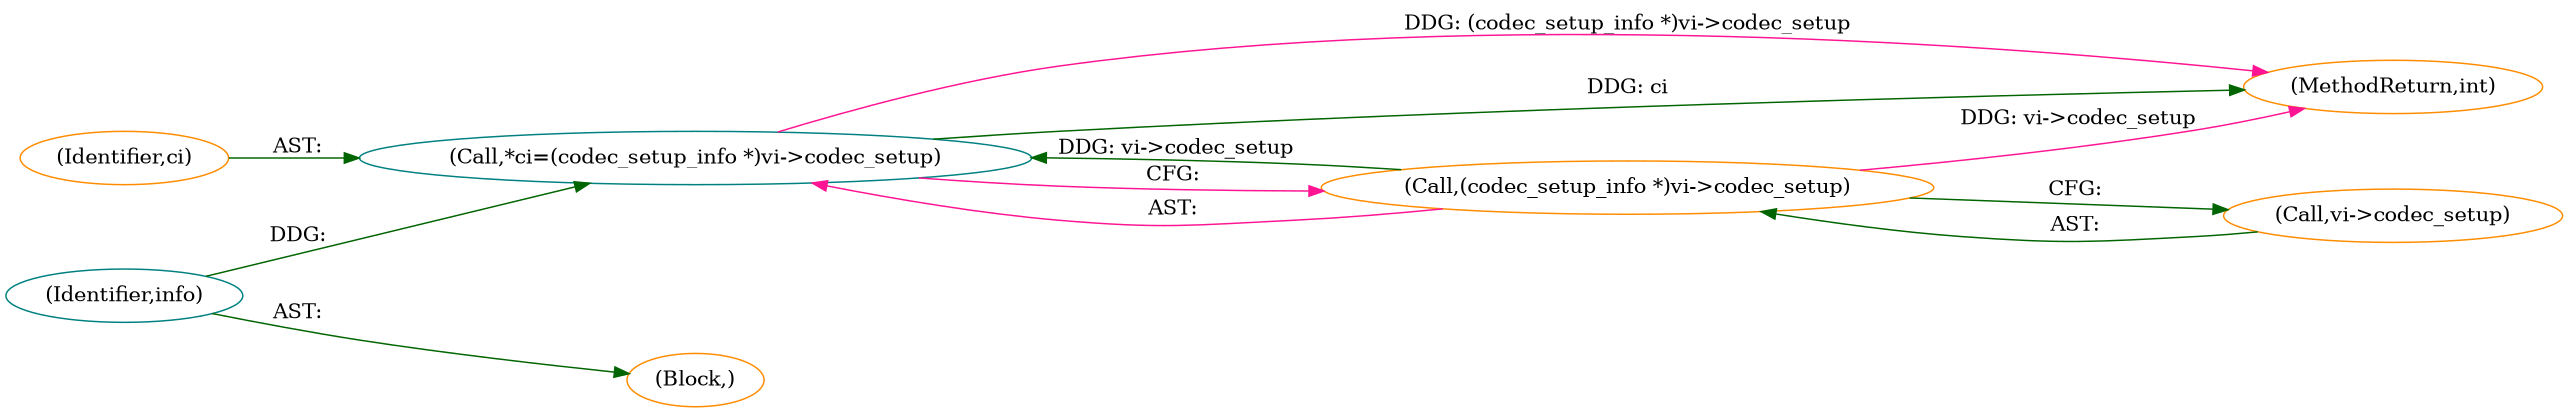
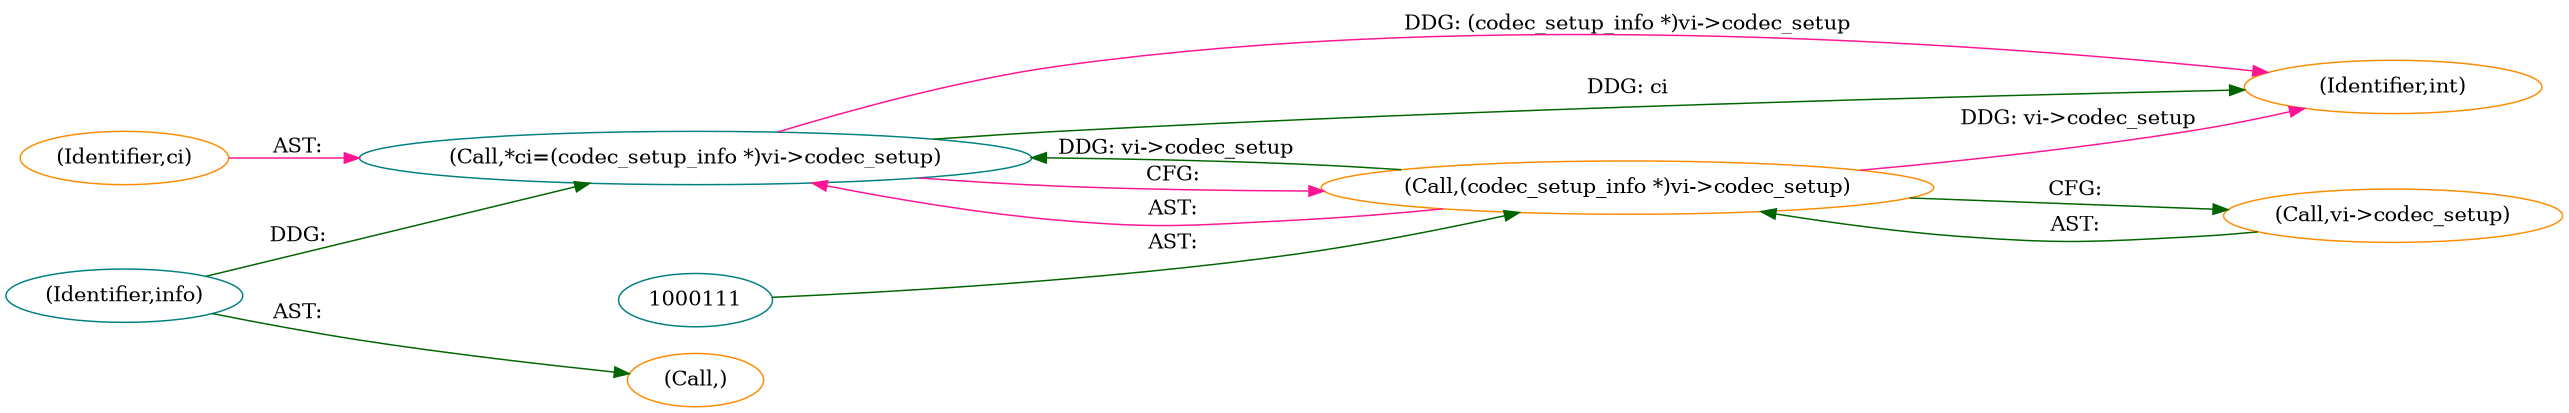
(2393, 87) -> (2393, 87)
(287, 158) -> (287, 158)
none -> (696, 300)
(696, 380) -> (696, 380)
